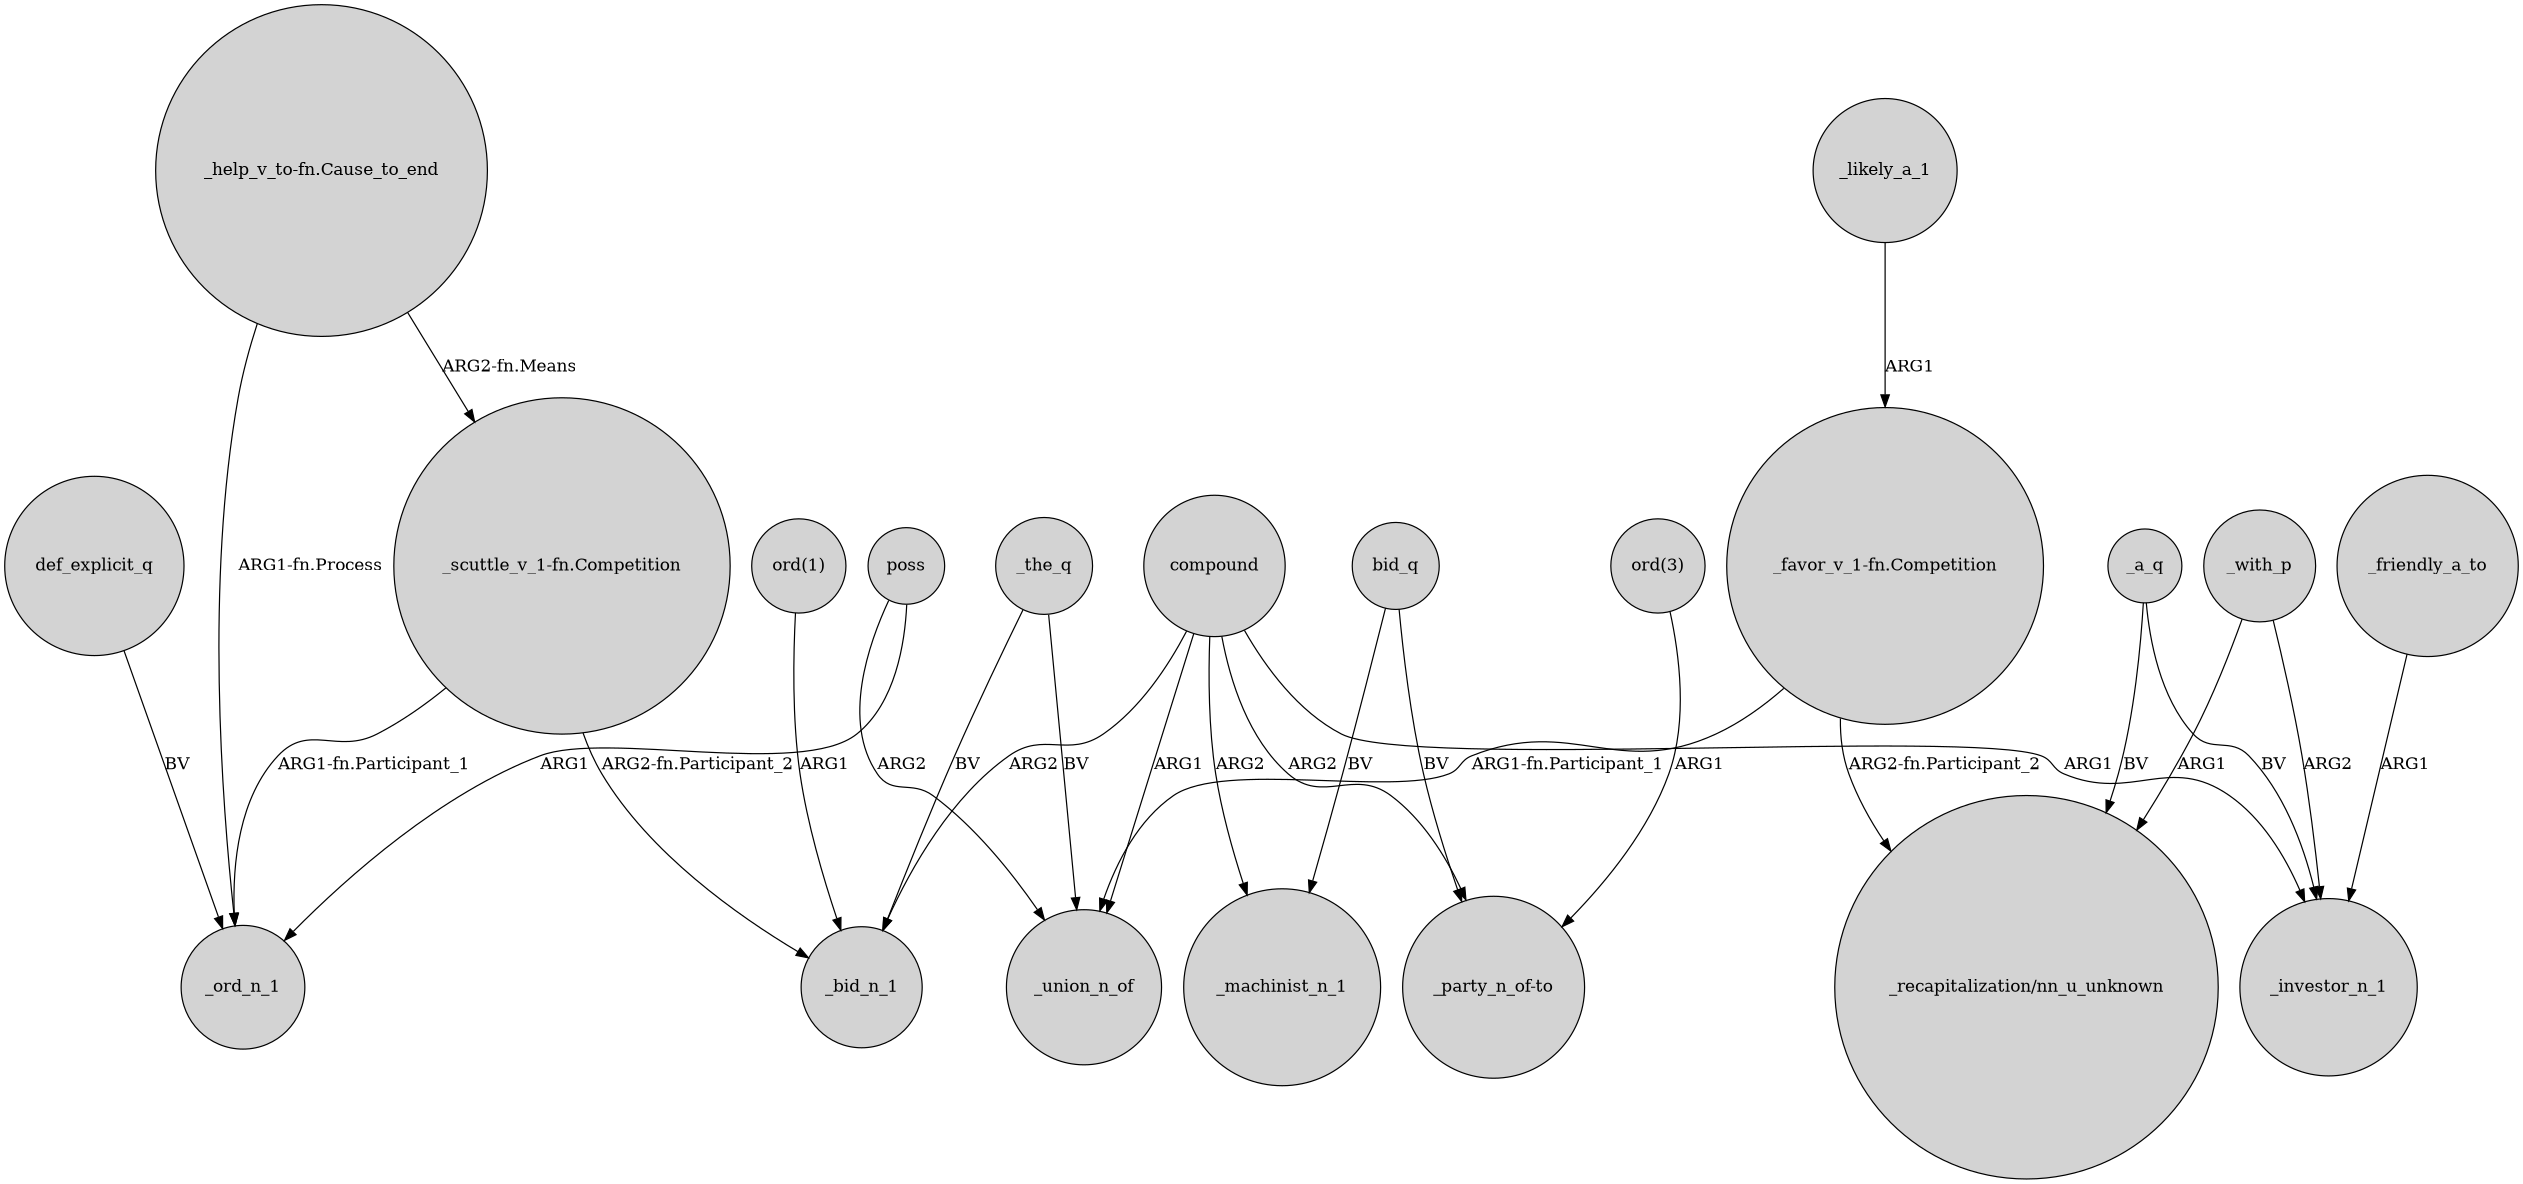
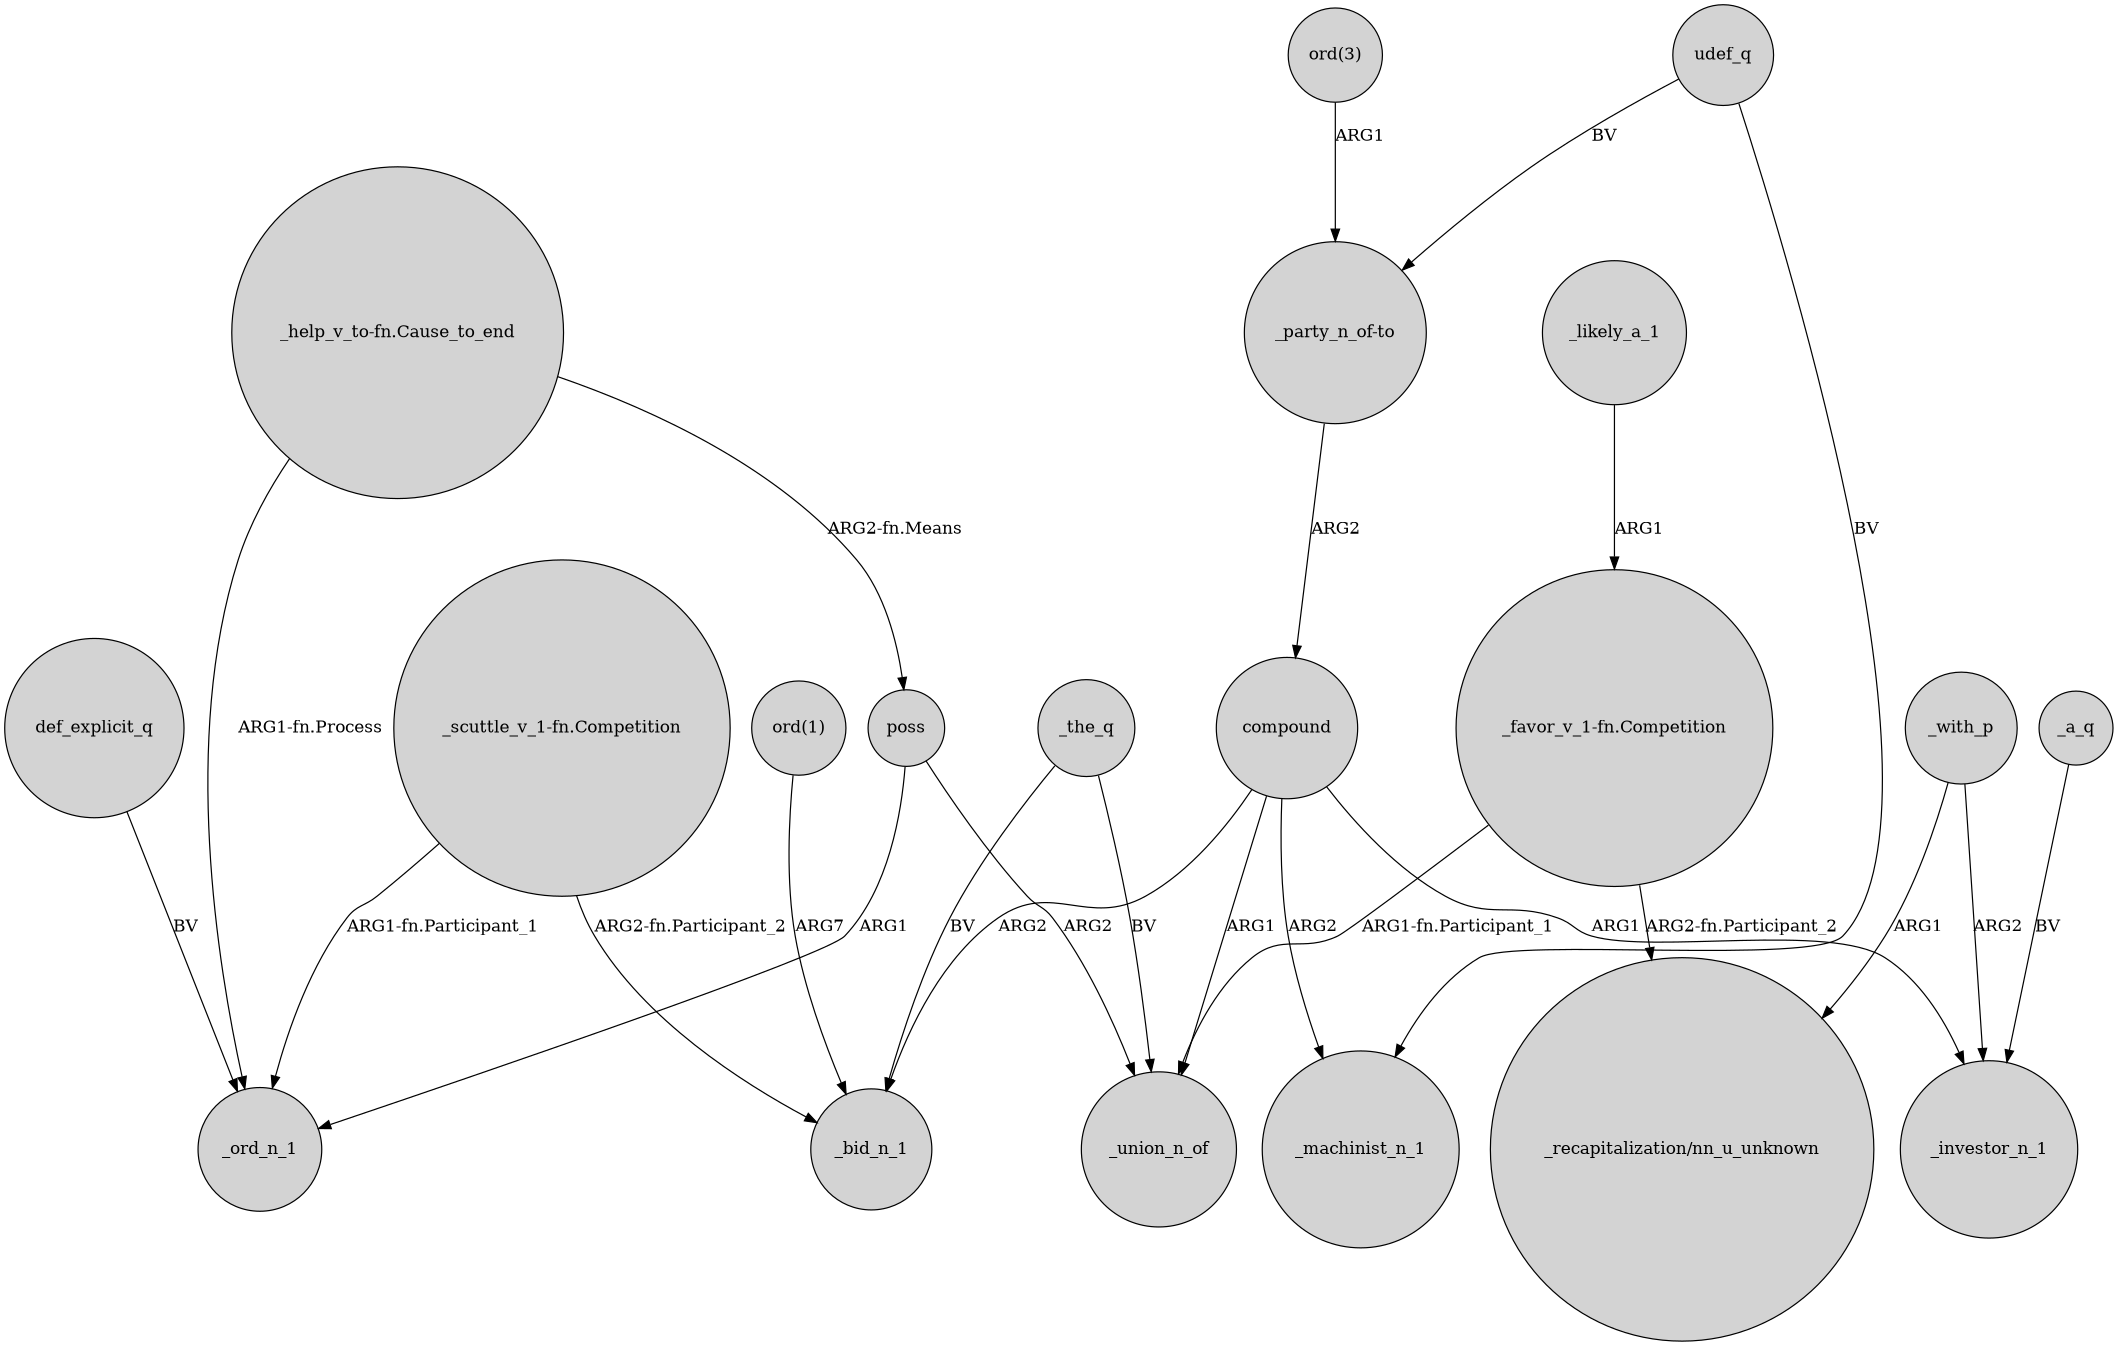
(438, 362) -> (773, 484)
(1396, 566) -> (1723, 55)
(2428, 566) -> none
(2133, 703) -> none
(825, 765) -> (820, 927)
(1286, 772) -> (1311, 535)
